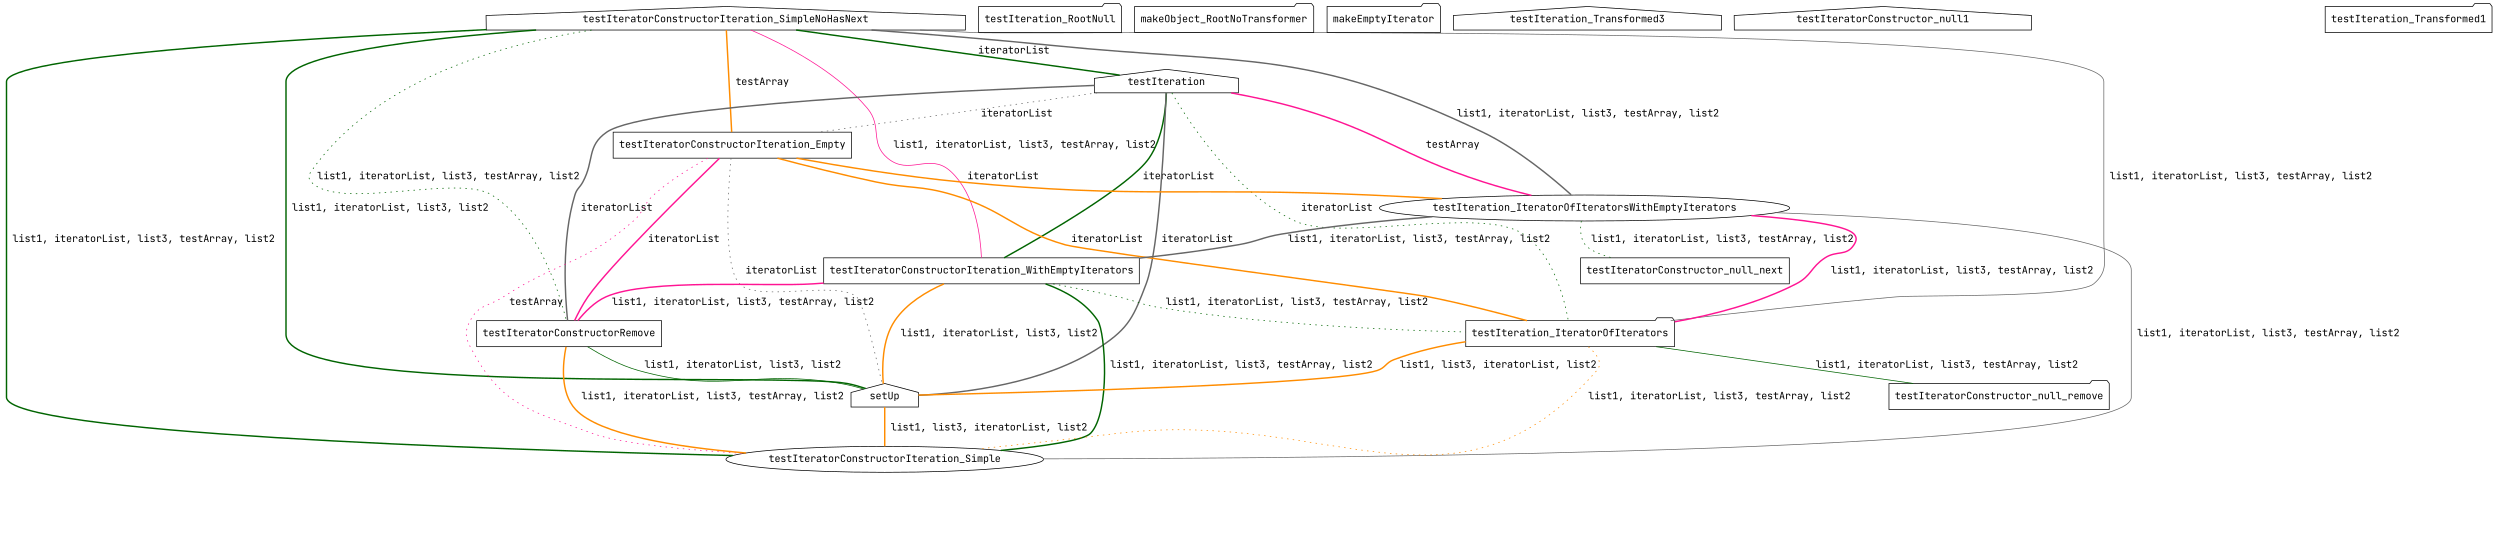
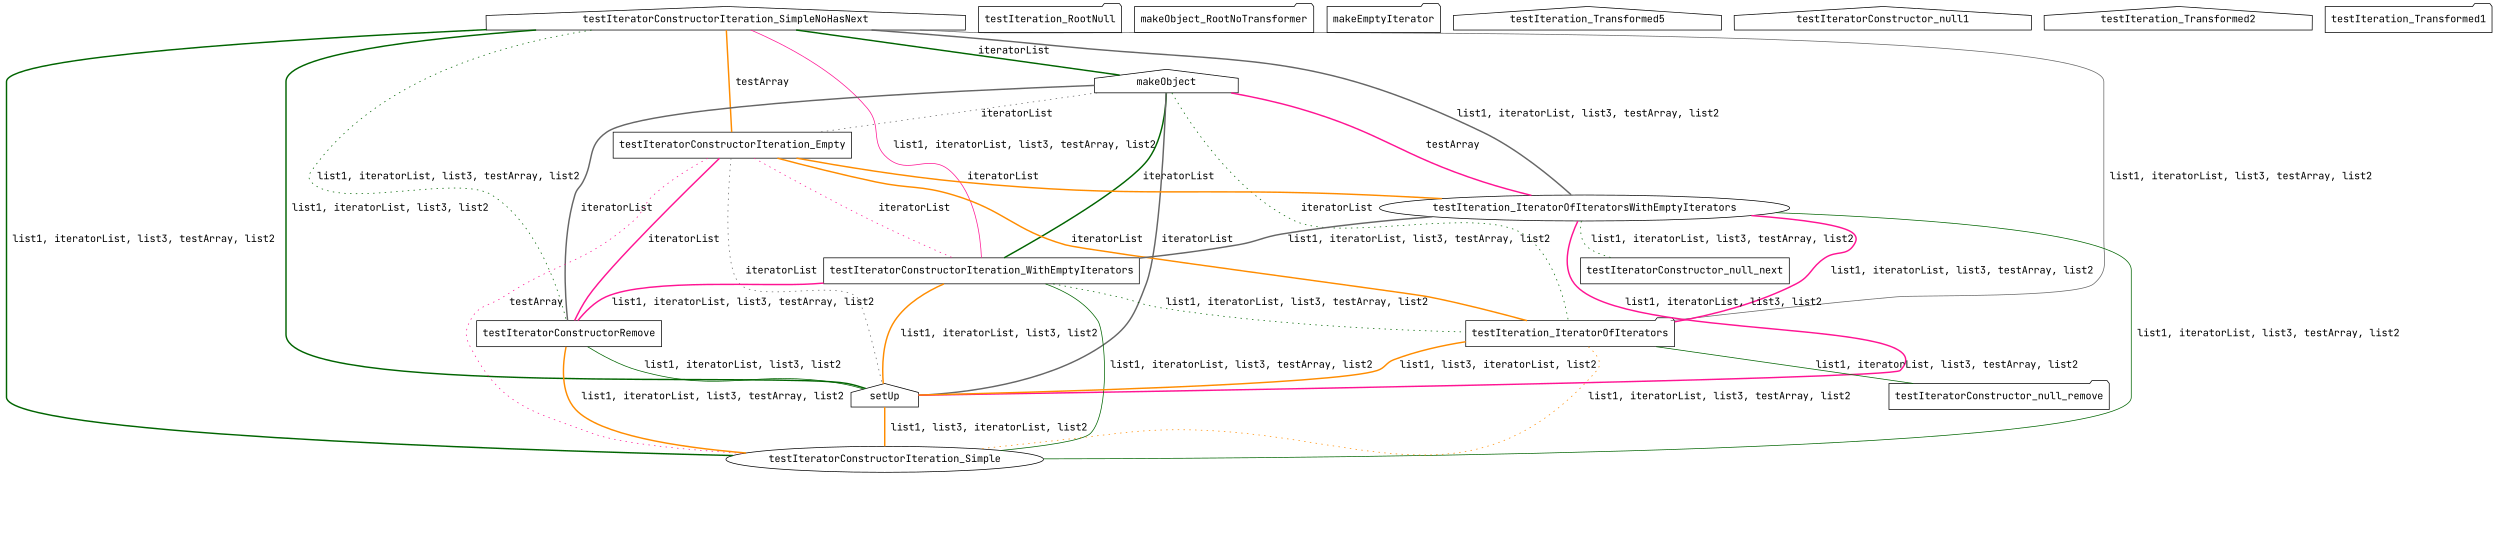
(1587, 20) -> (1587, 20)
none -> (2178, 20)
(1166, 82) -> (1166, 82)
none -> (852, 211)
none -> (1621, 382)
(1104, 385) -> (1104, 385)
(1837, 442) -> (1837, 442)
